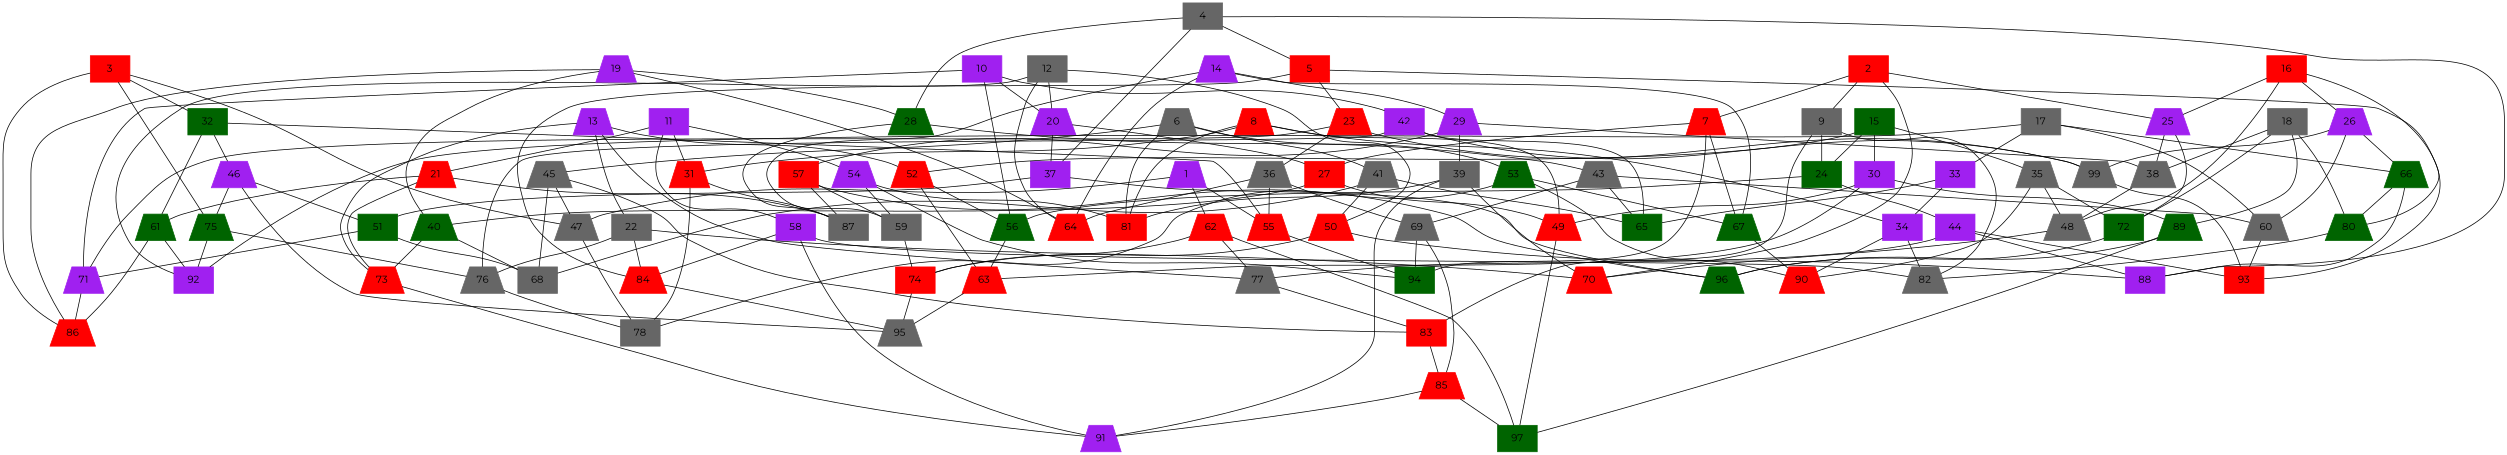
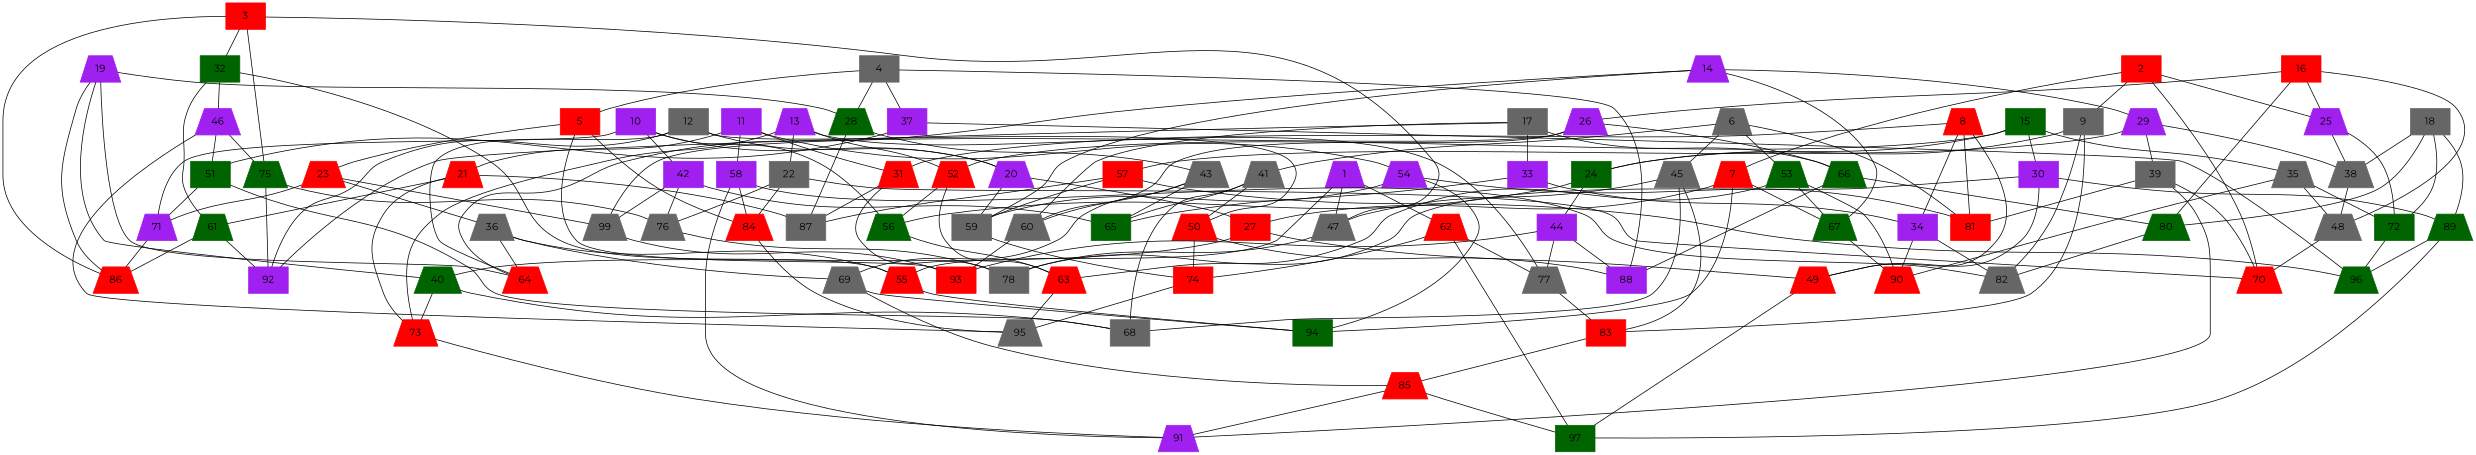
(1052, 148) -> (991, 201)
